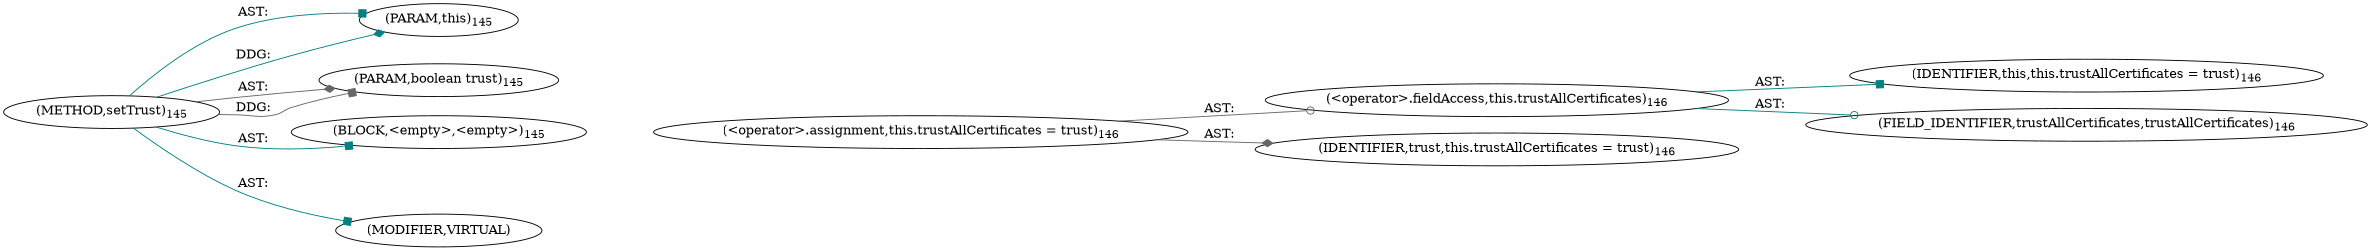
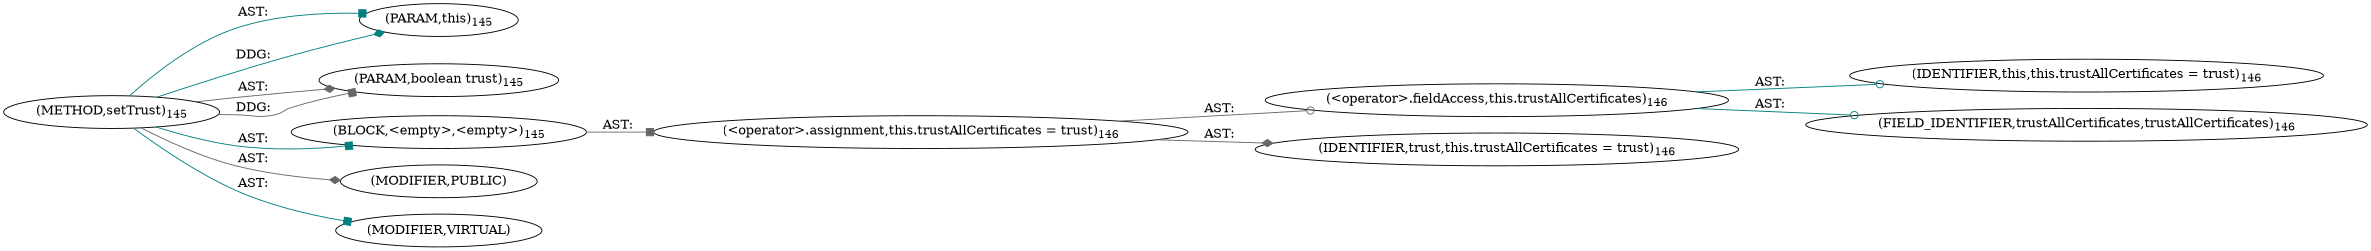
(1786, 88) -> (1786, 88)
none -> (615, 132)
none -> (439, 181)
